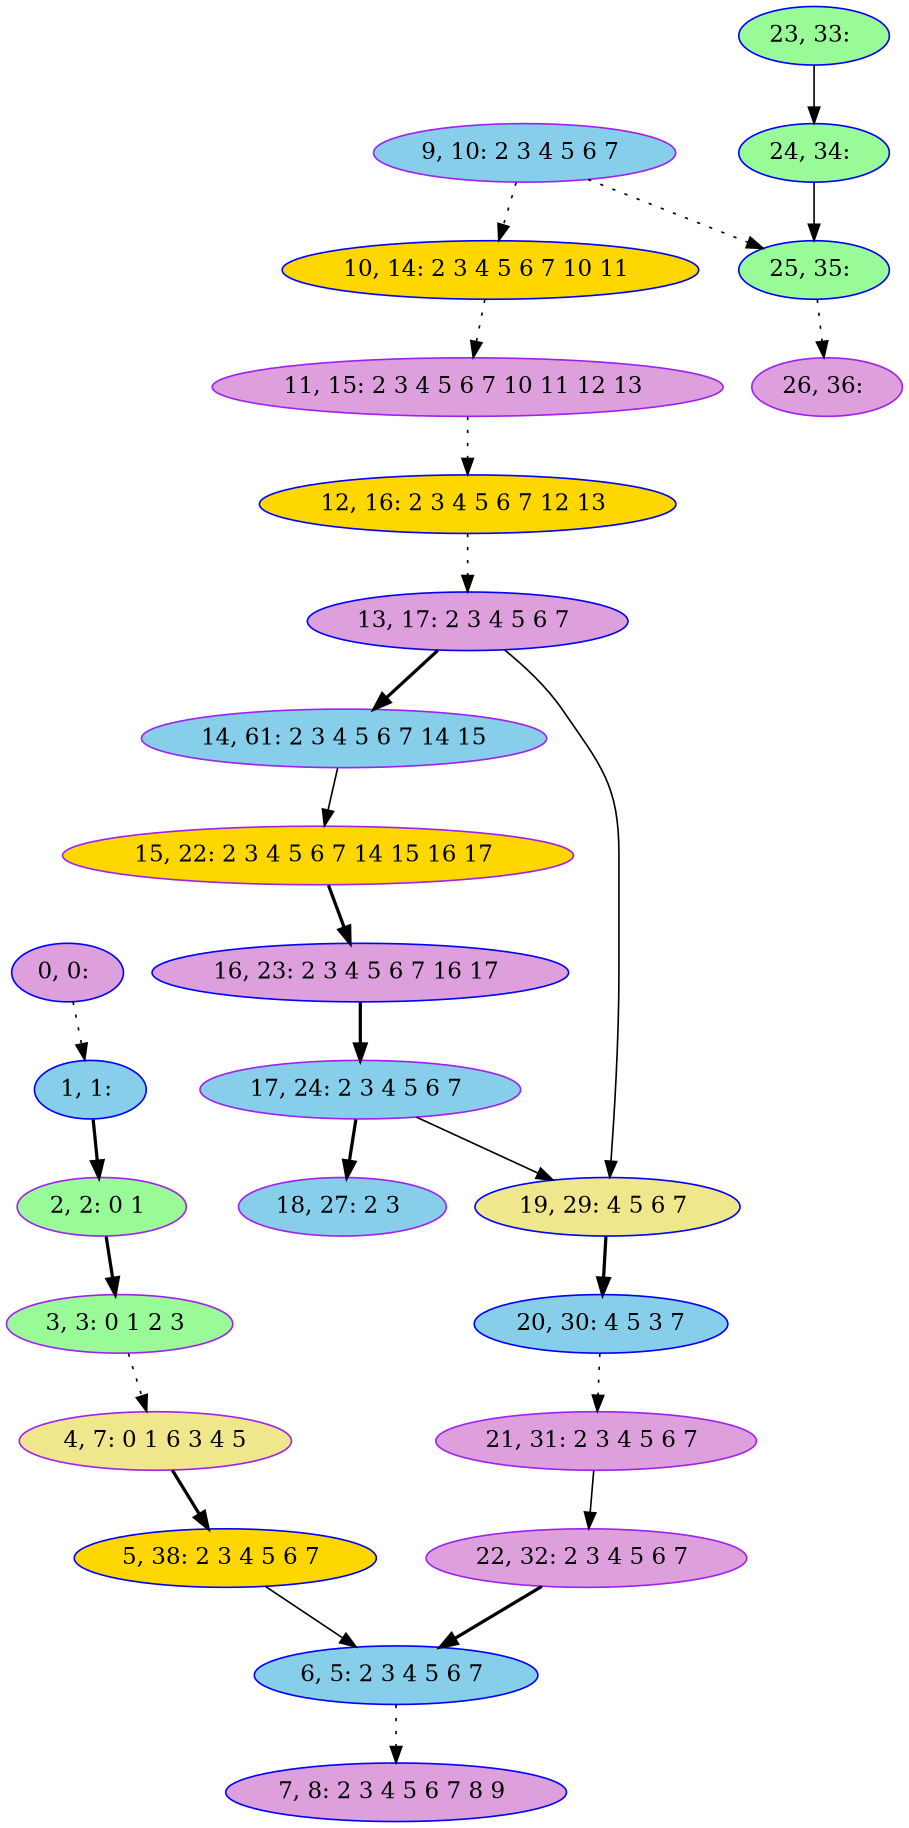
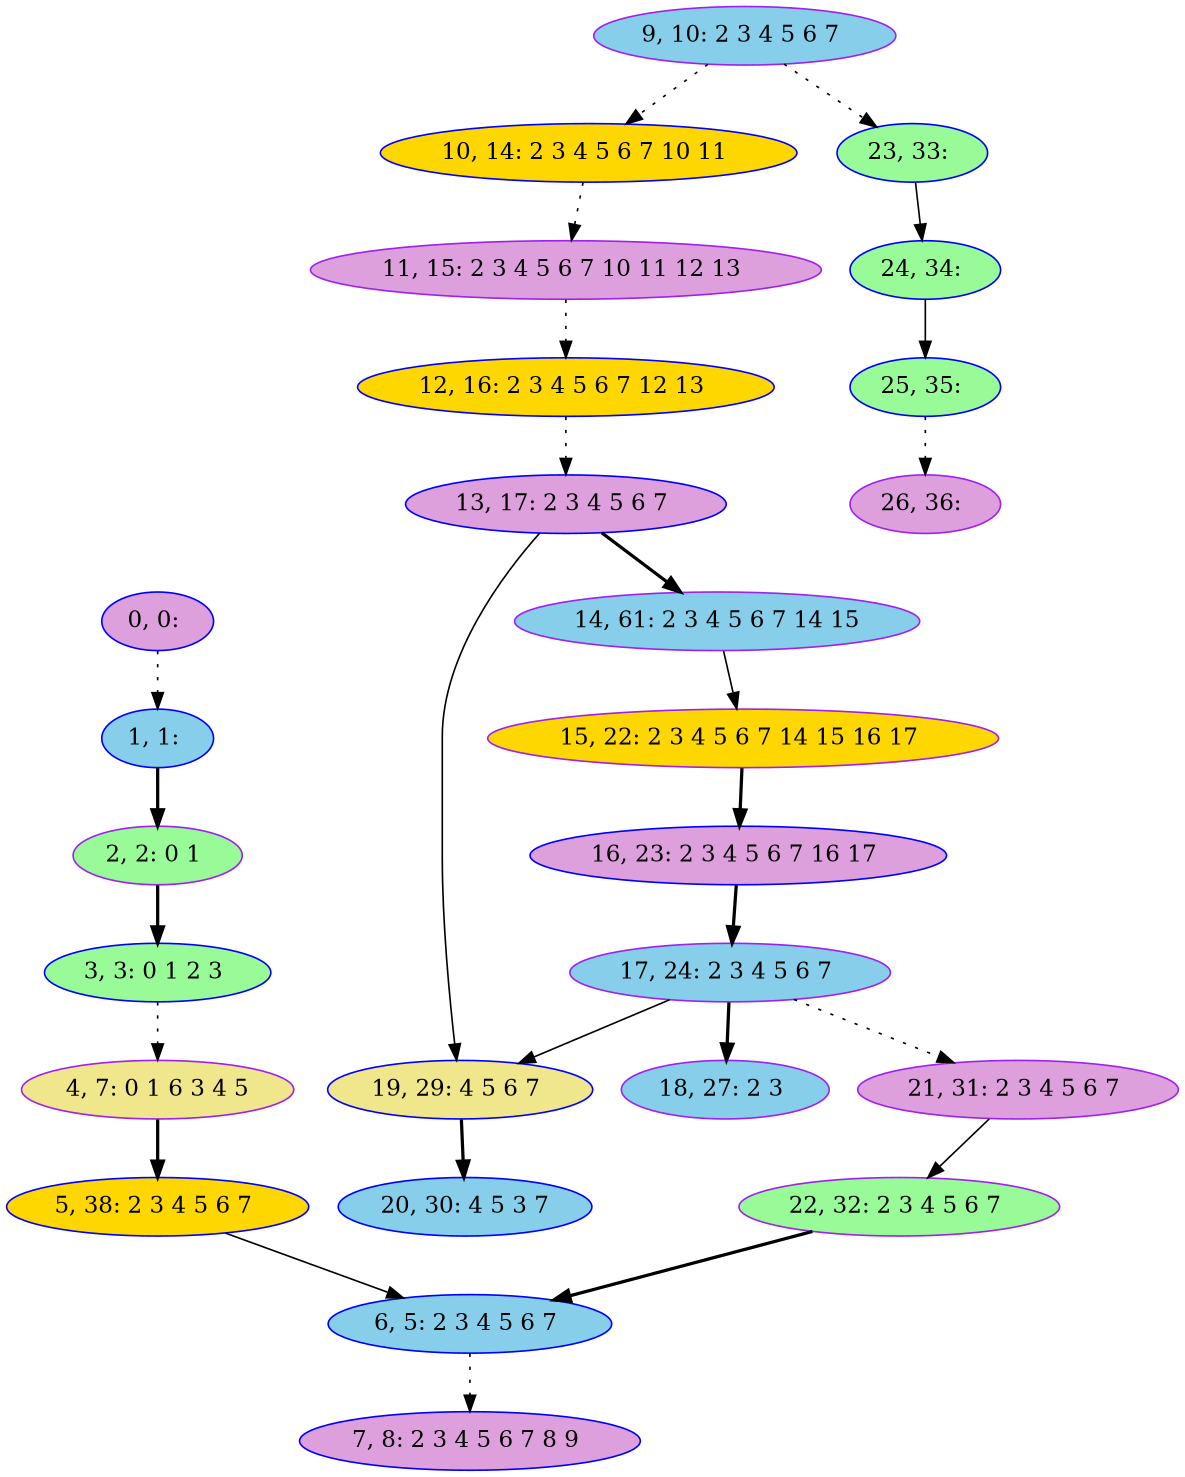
(668, 211) -> (823, 91)
(120, 1324) -> (158, 973)
(599, 1374) -> (866, 1028)
(586, 1558) -> (899, 1207)
